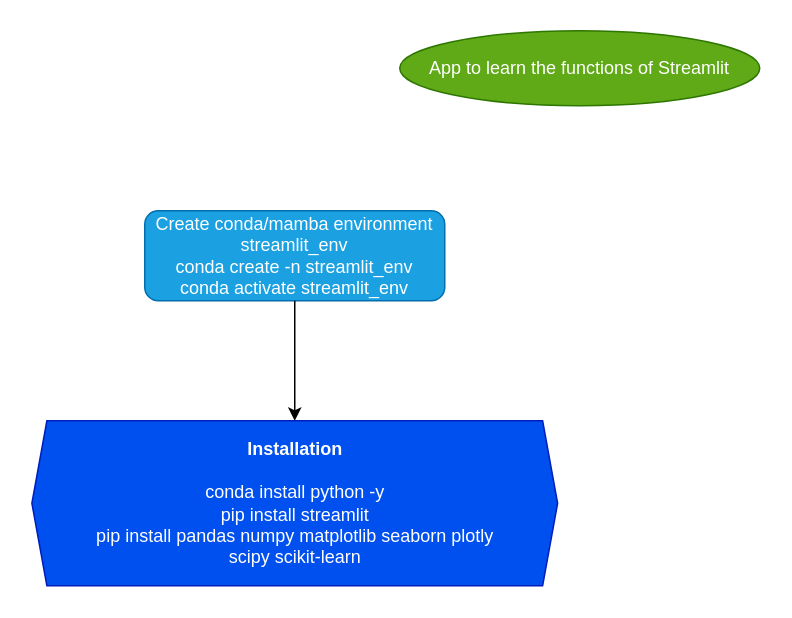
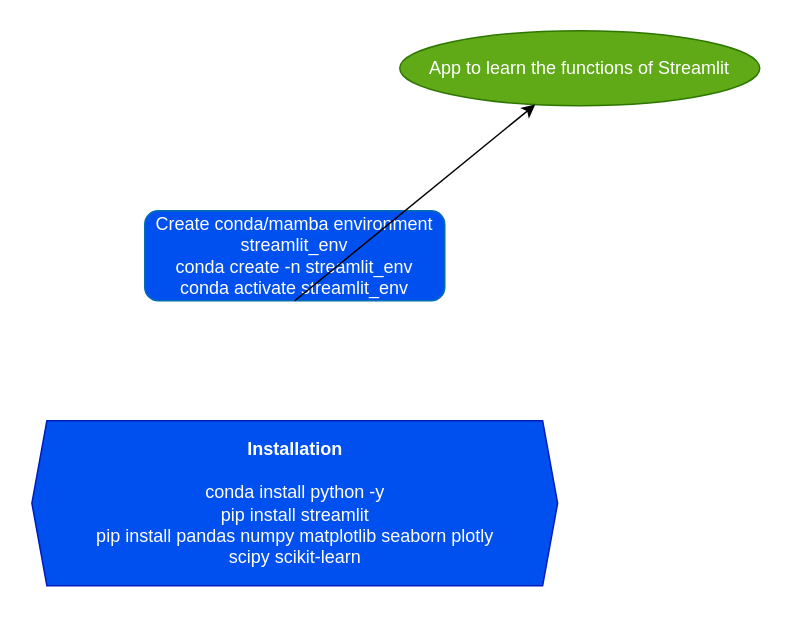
(295, 256) -> (295, 256)
(295, 356) -> (411, 206)
